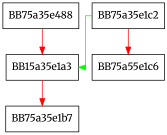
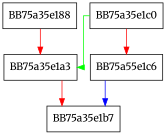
(41, 16) -> (40, 16)
(128, 16) -> (126, 16)
(42, 67) -> (40, 67)
none -> (105, 89)
